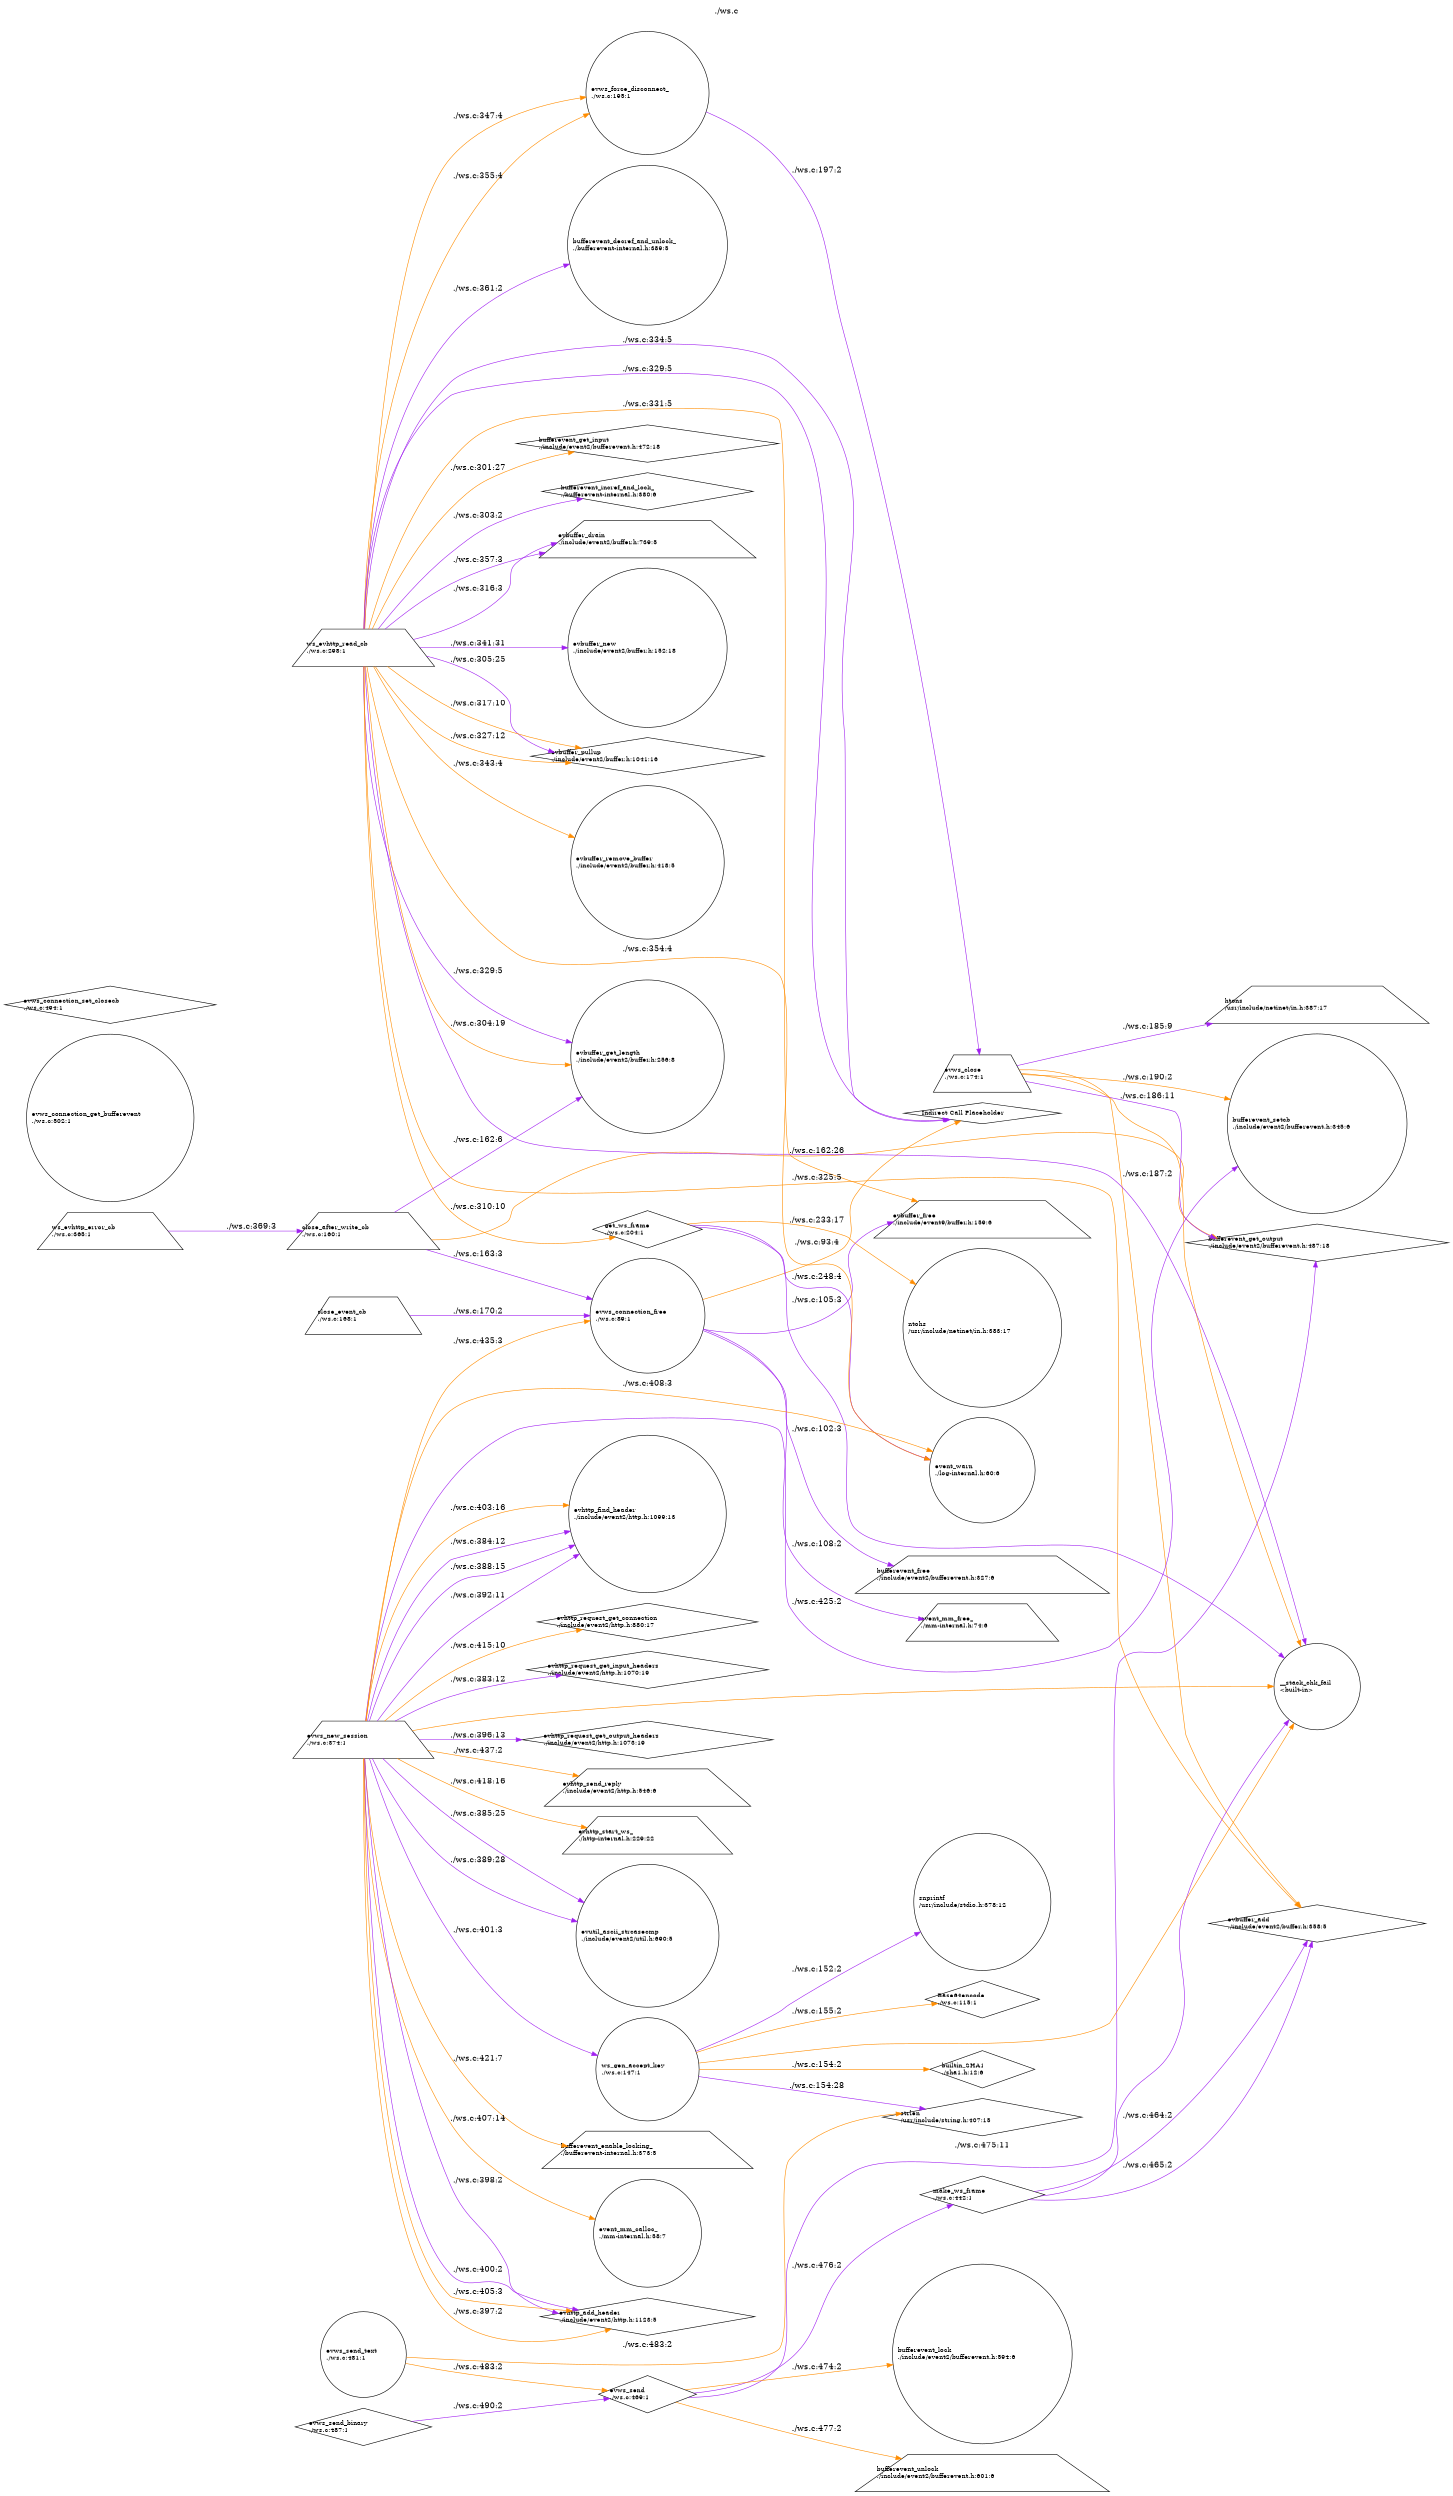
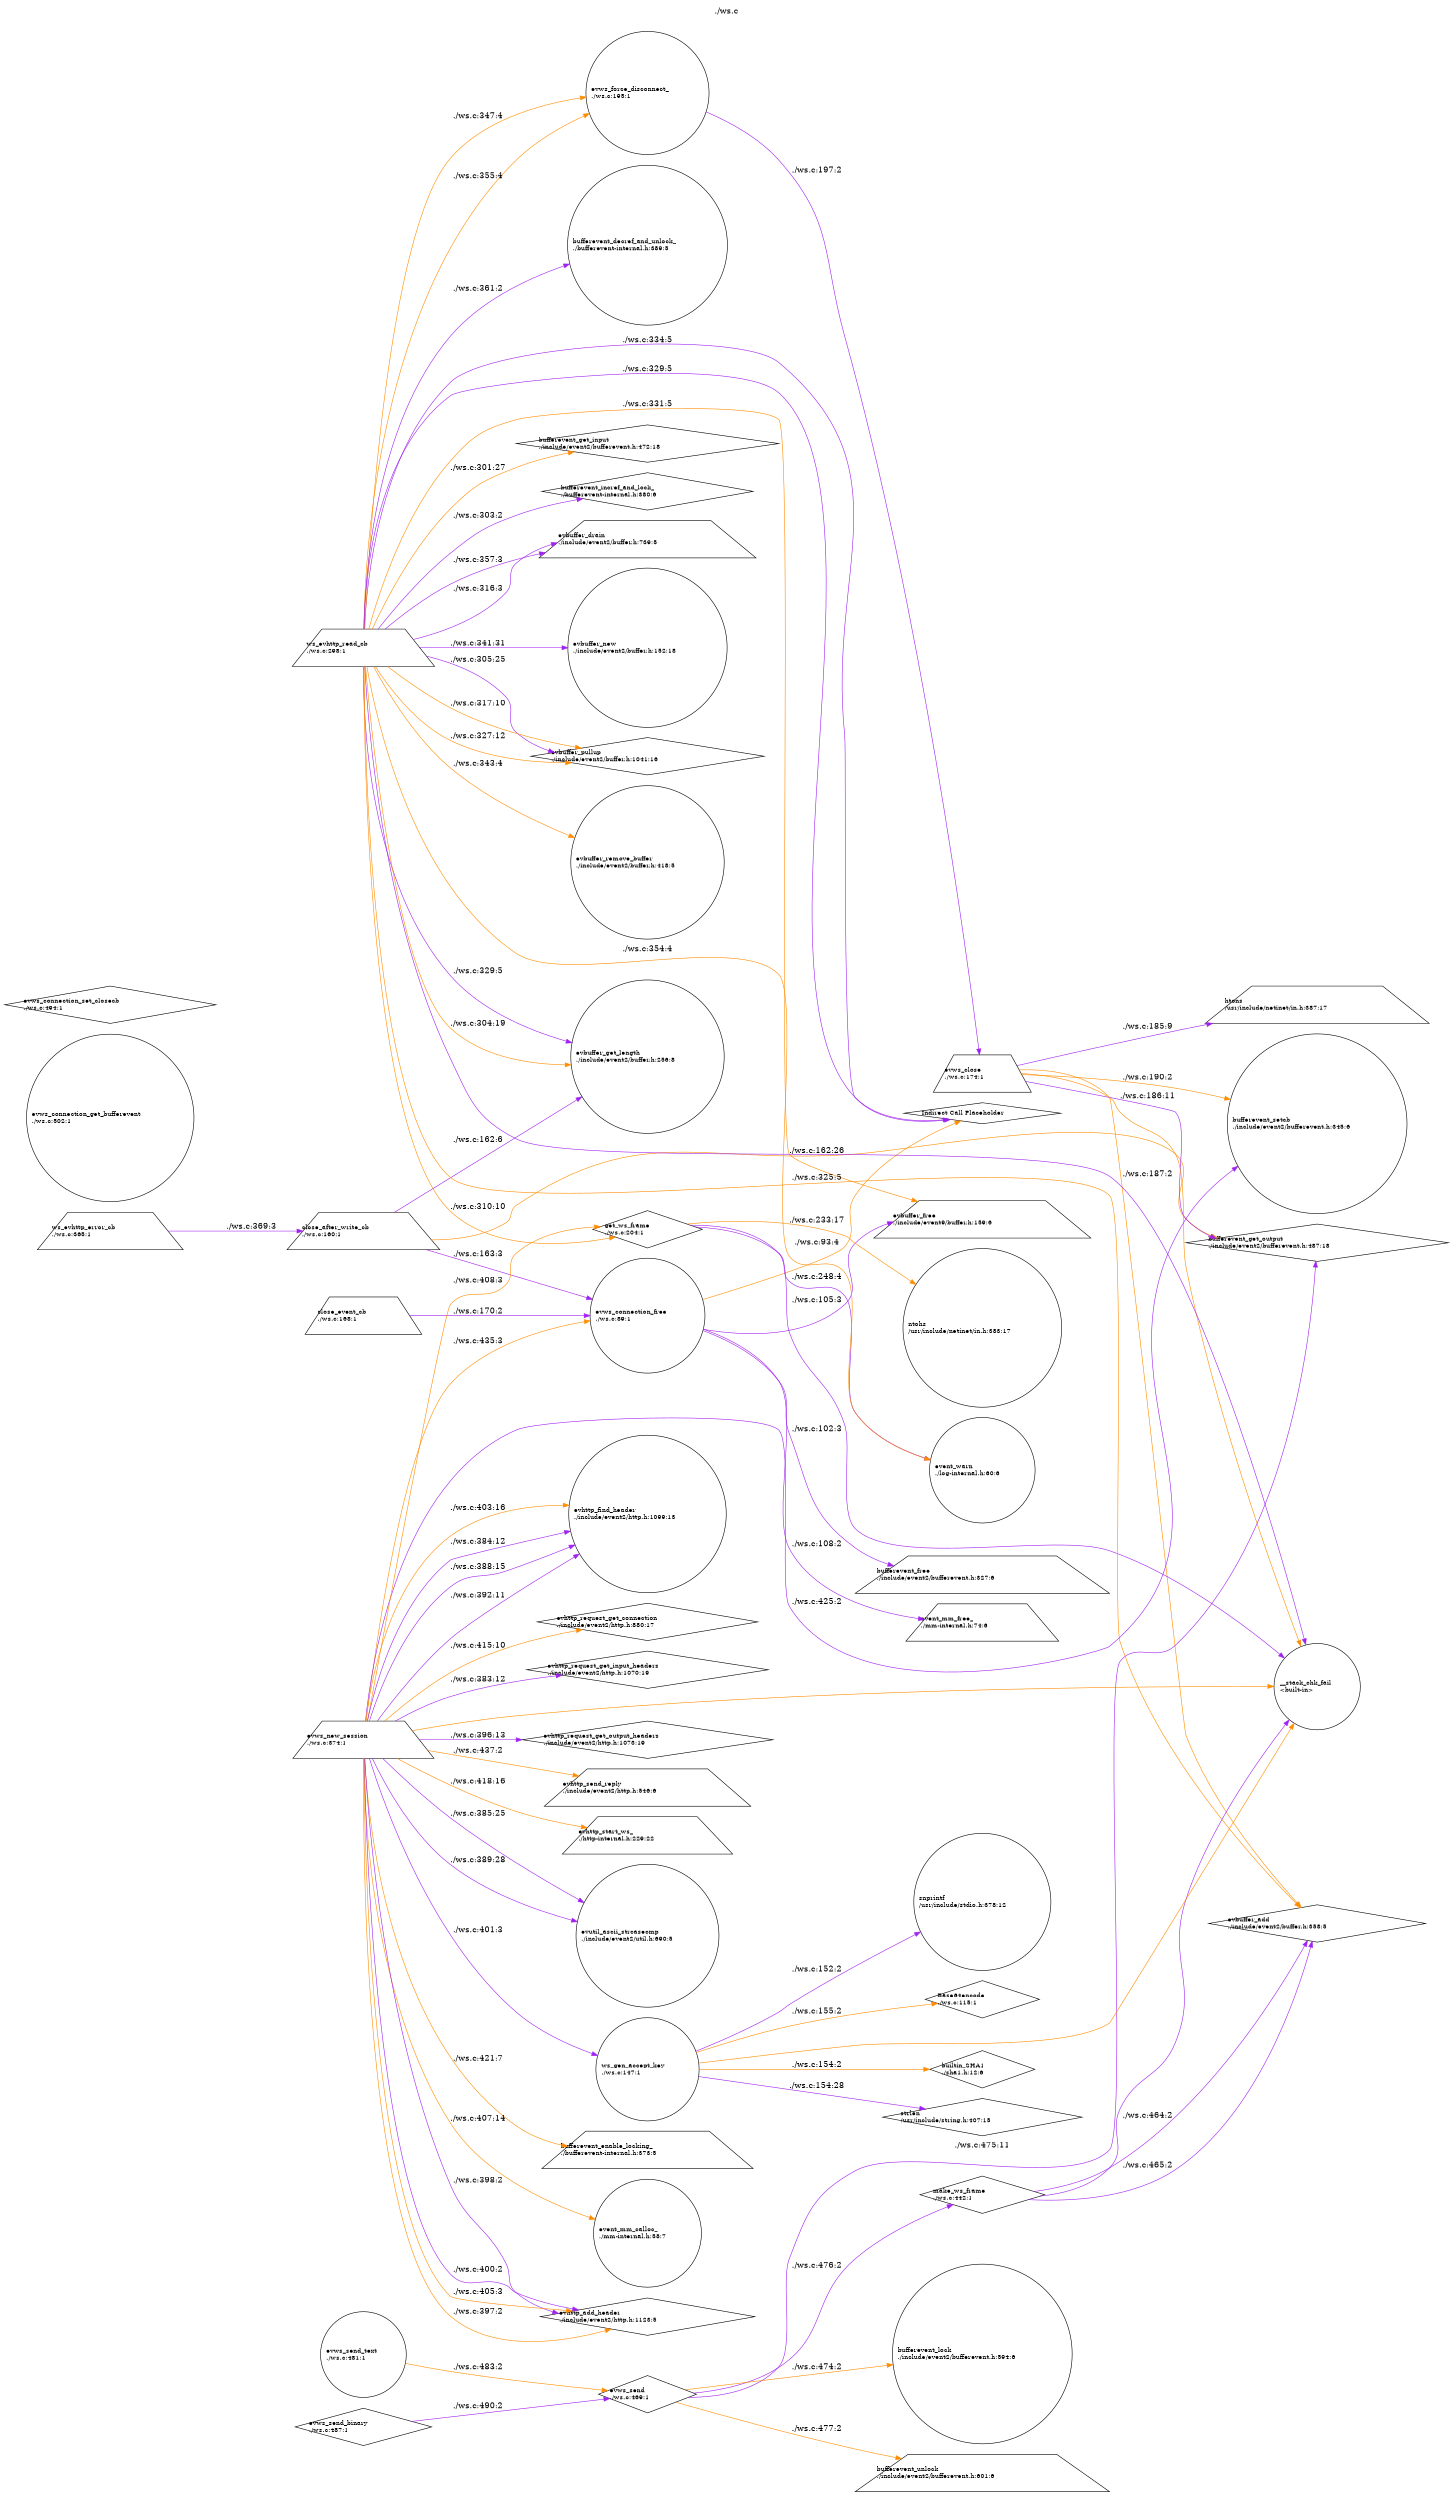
(527, 1390) -> (424, 1424)
(748, 2359) -> none
